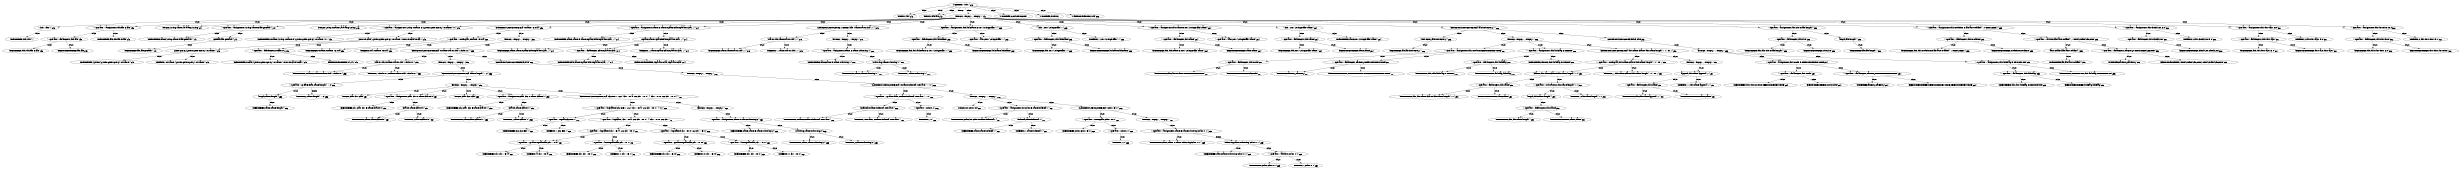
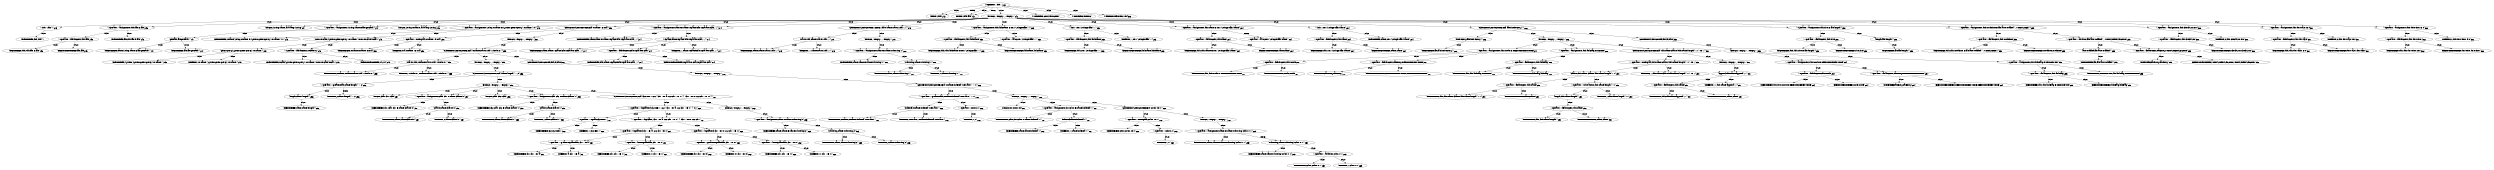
(211, 33) -> (156, 45)
(1503, 51) -> (1536, 51)
(1551, 62) -> none
